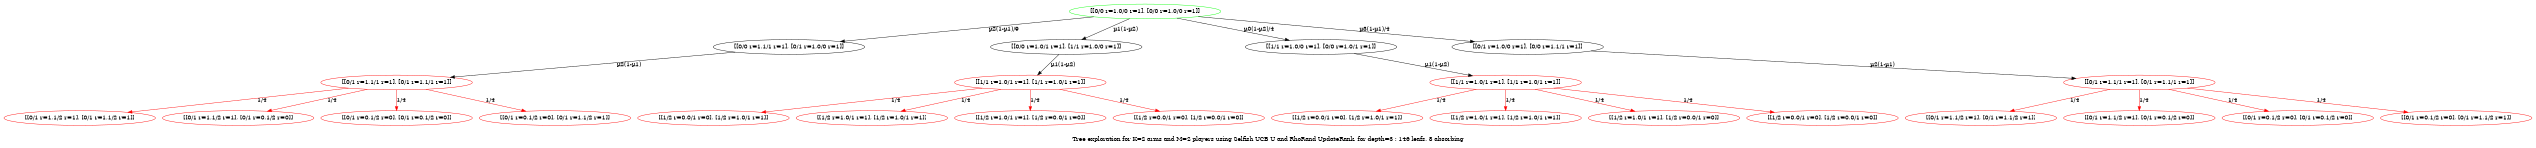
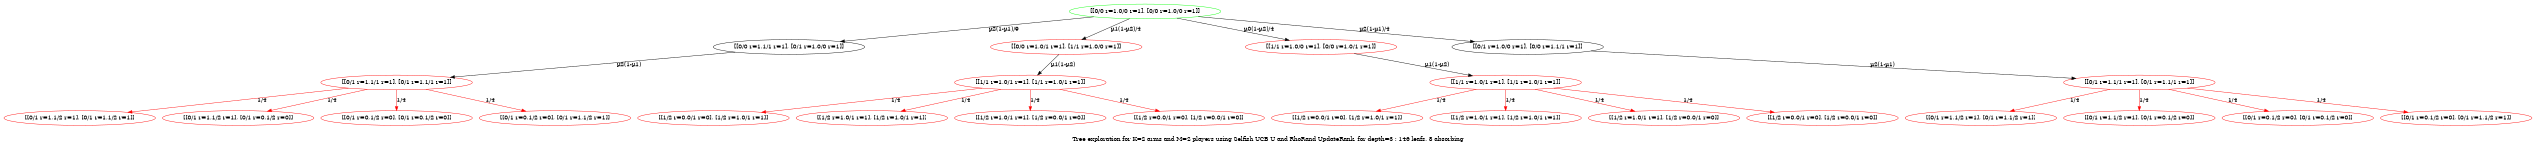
(1126, 29) -> (1126, 29)
(1375, 29) -> (1375, 29)
(1066, 47) -> (1066, 47)
(1321, 47) -> (1321, 47)
